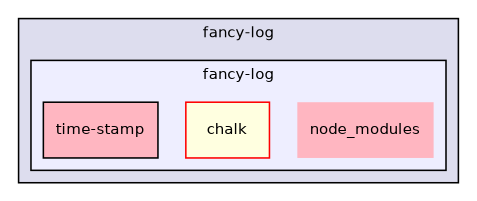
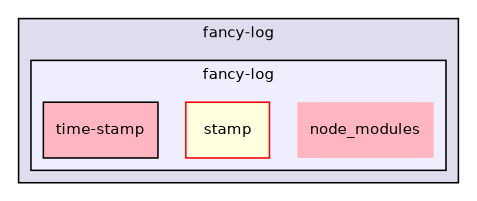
(228, 130) -> (228, 130)
